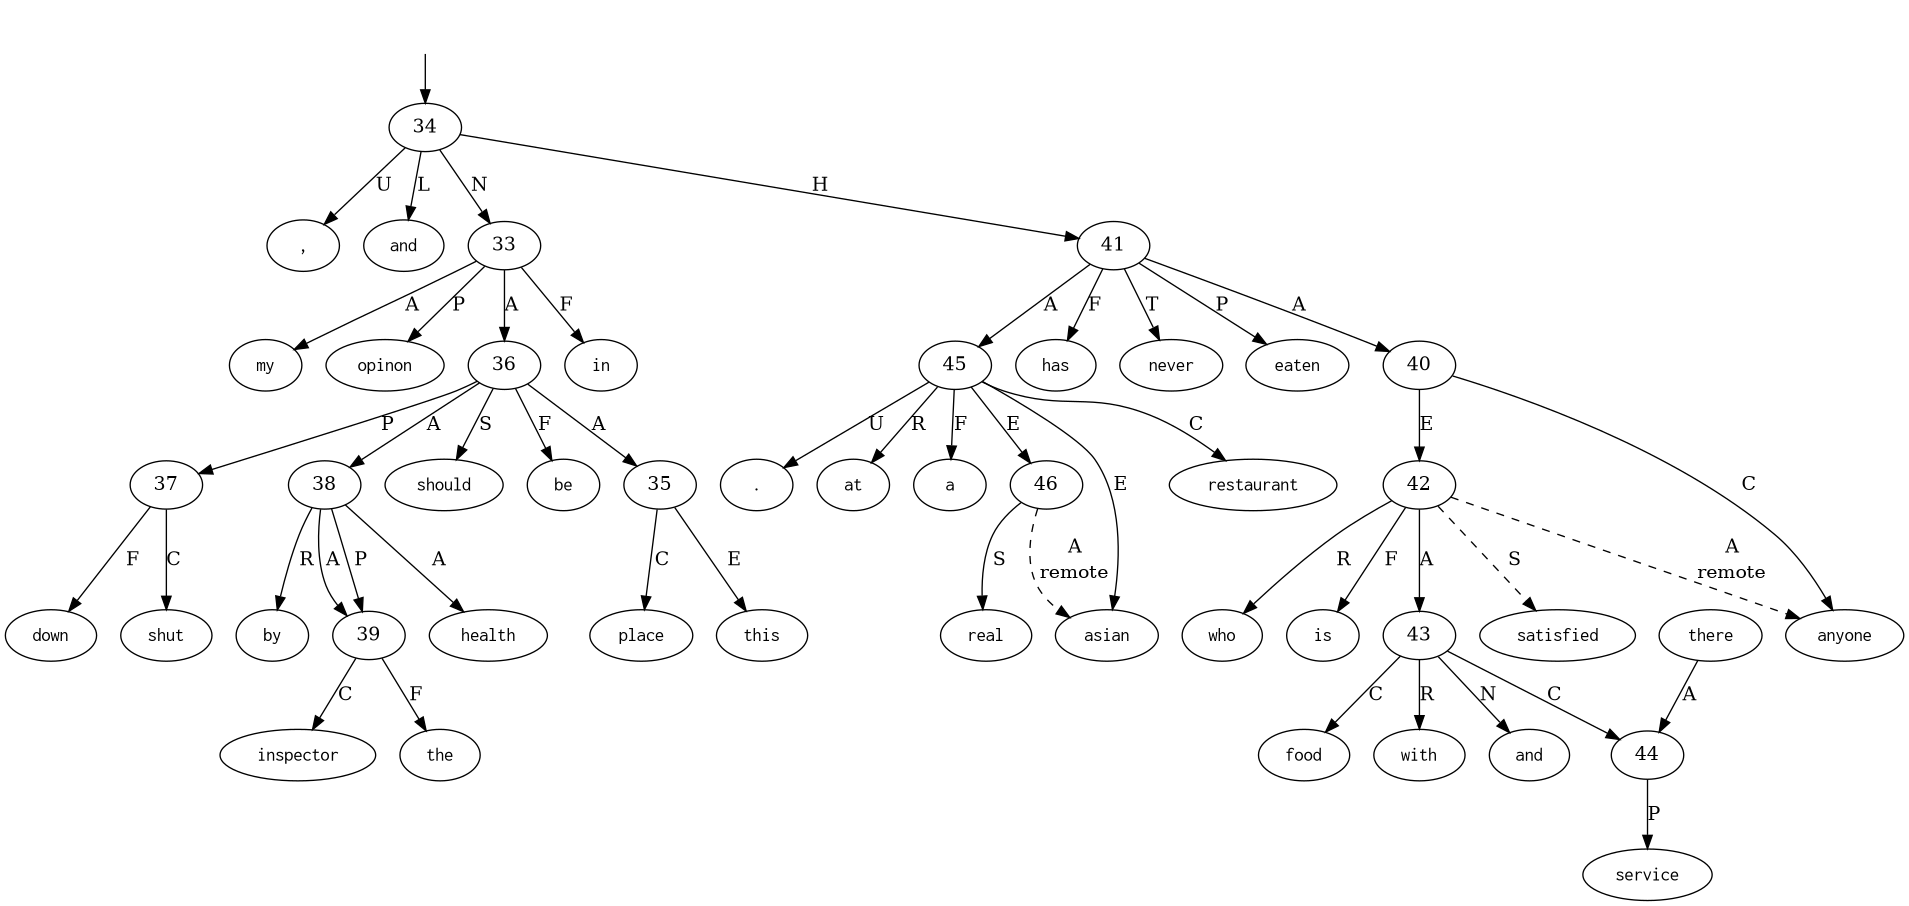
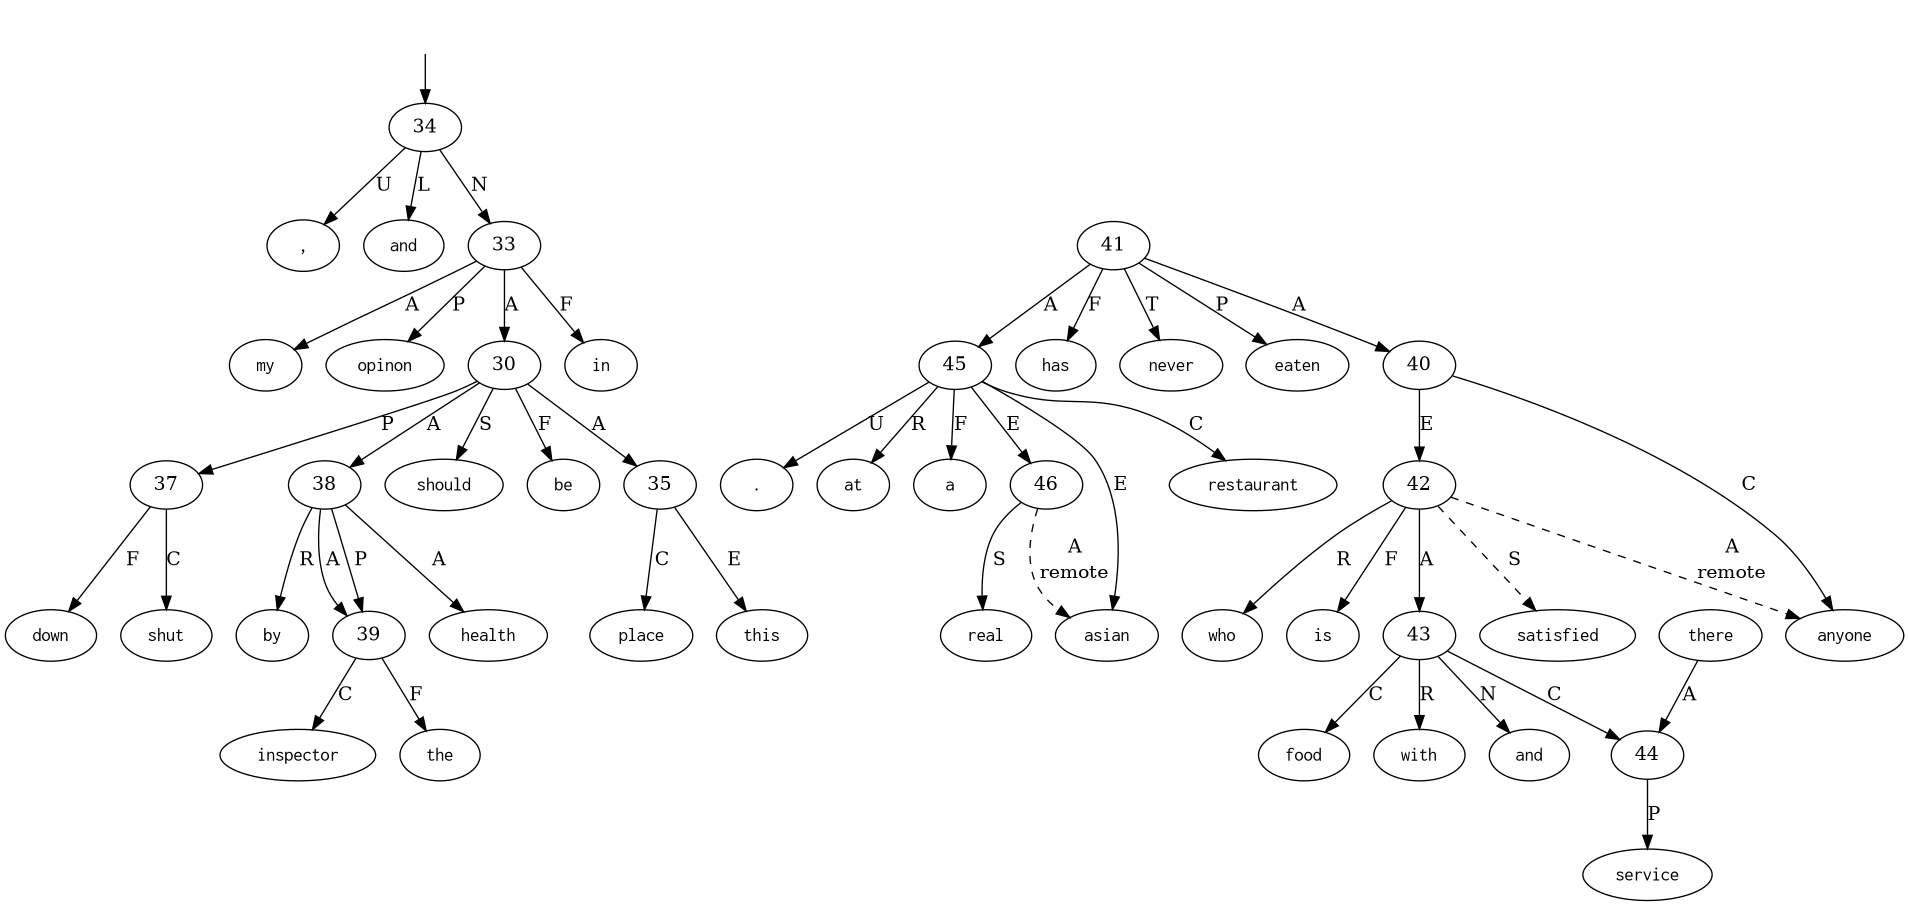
(763, 185) -> none
(504, 365) -> (504, 365)
